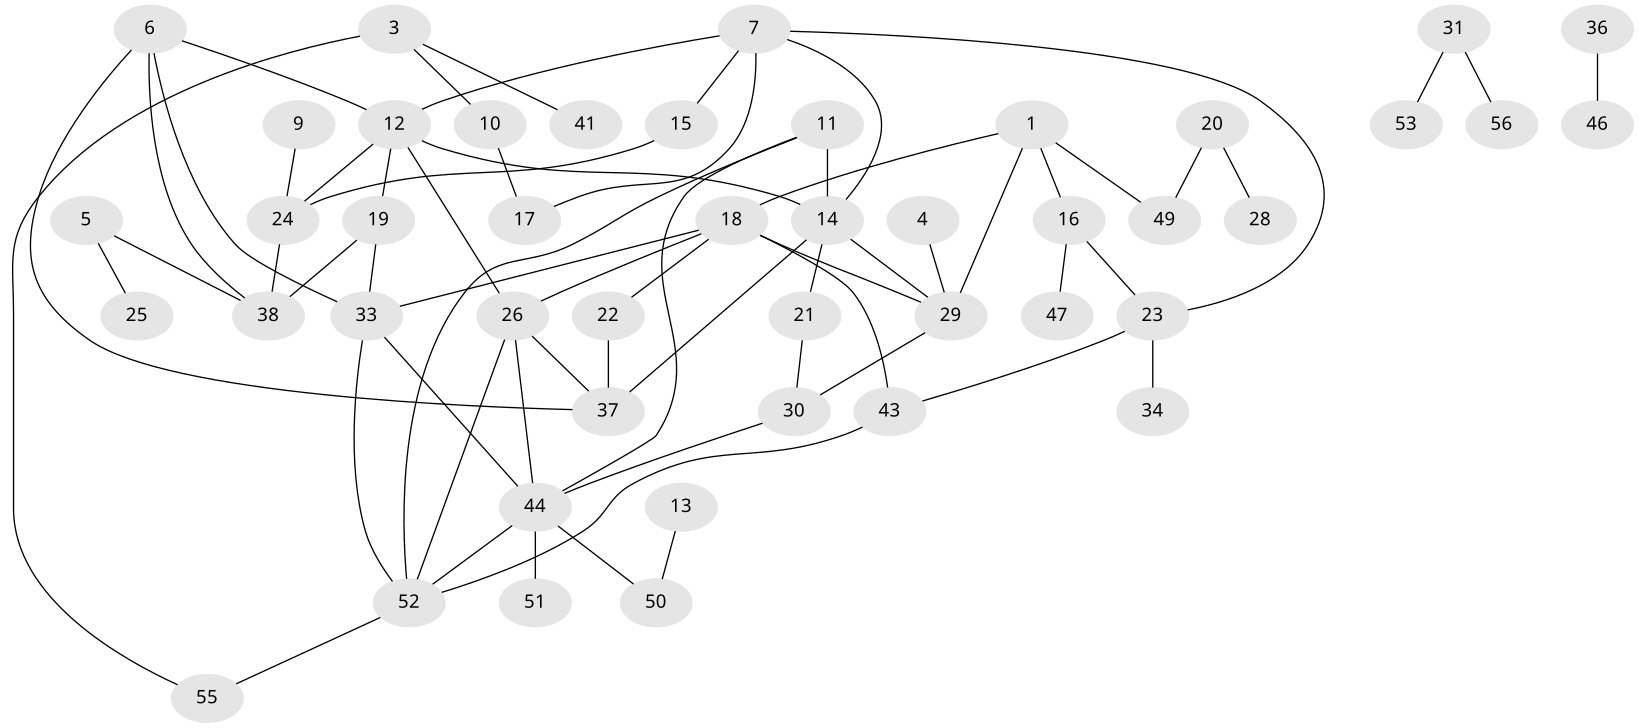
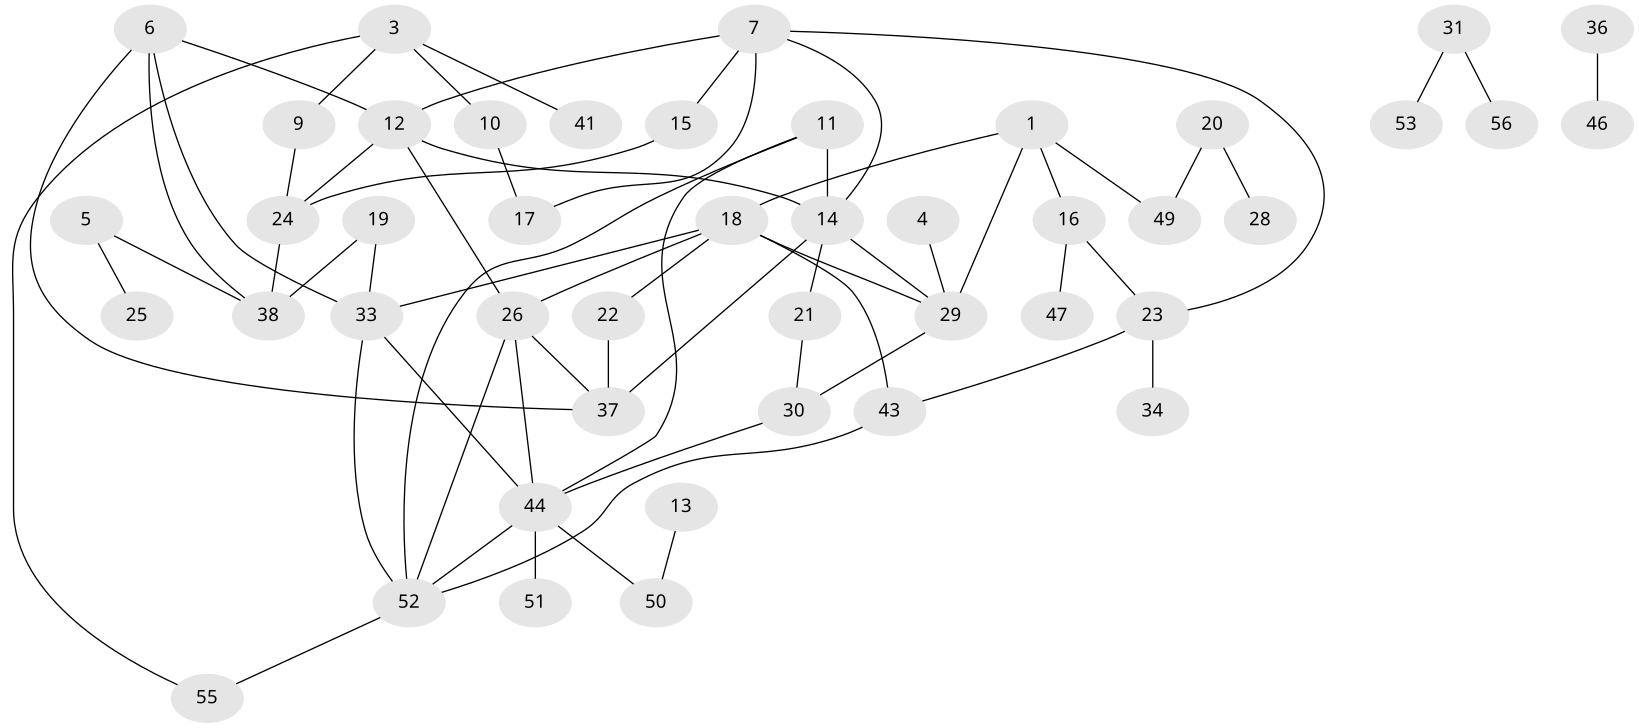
none -> (347, 77)
(387, 172) -> none
